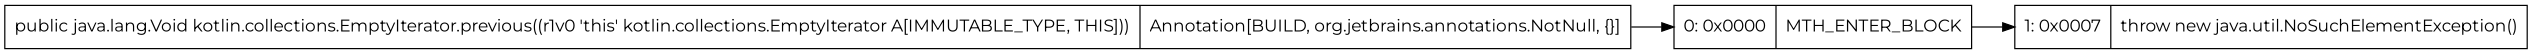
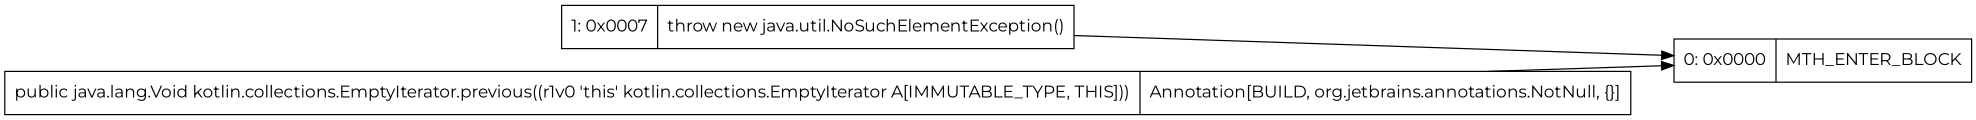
(1987, 27) -> (1368, 45)
